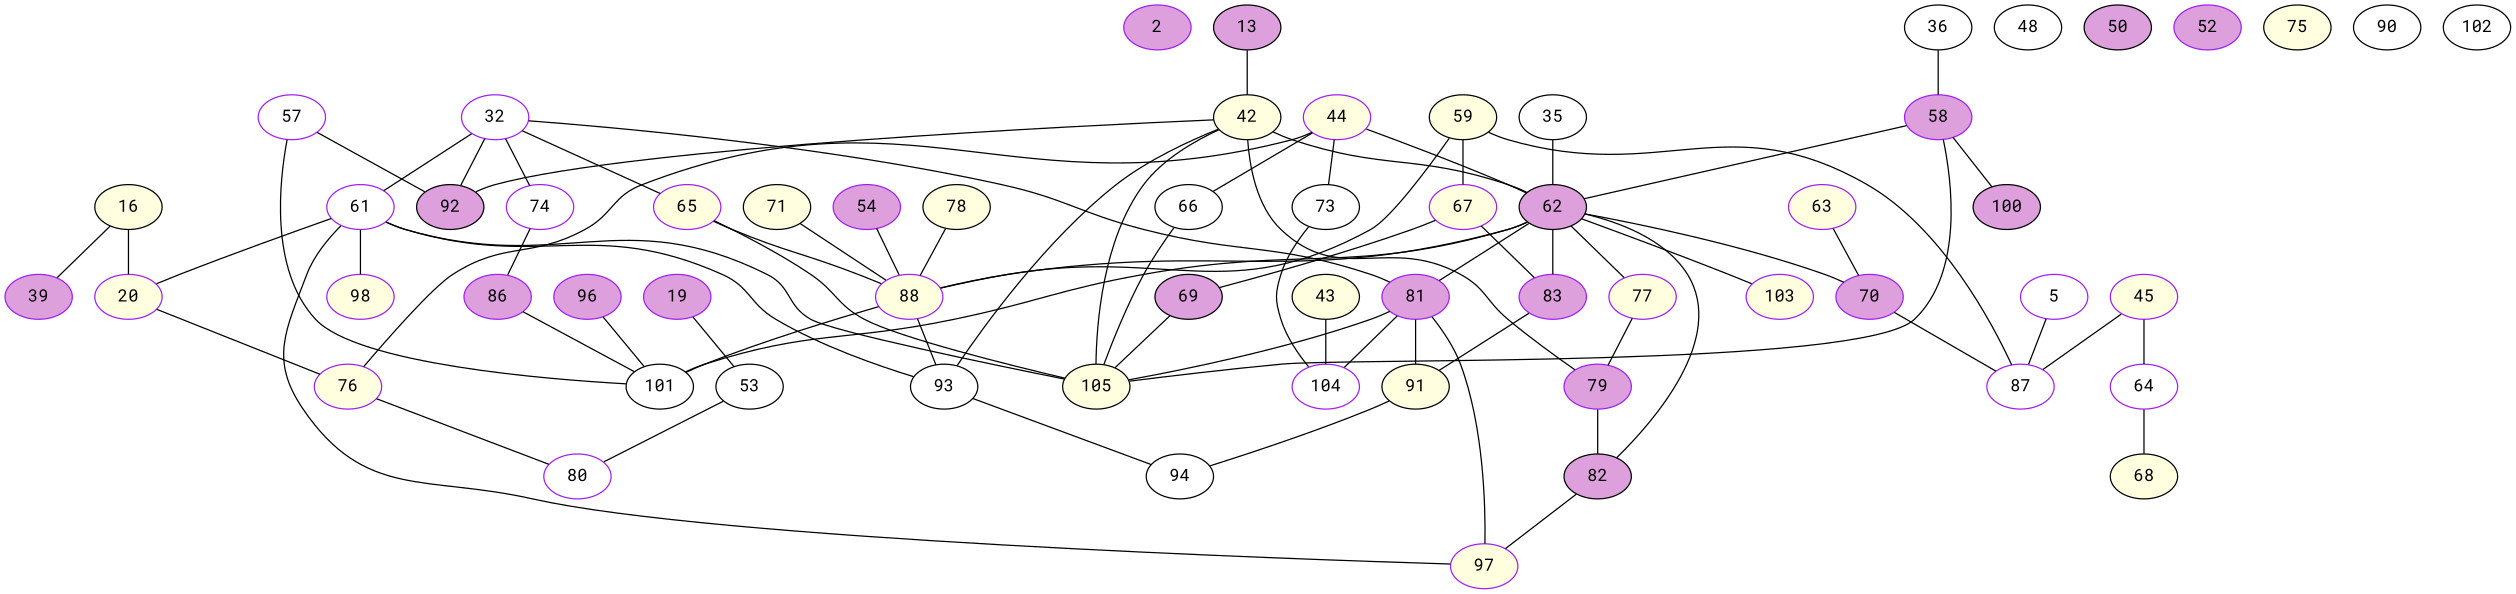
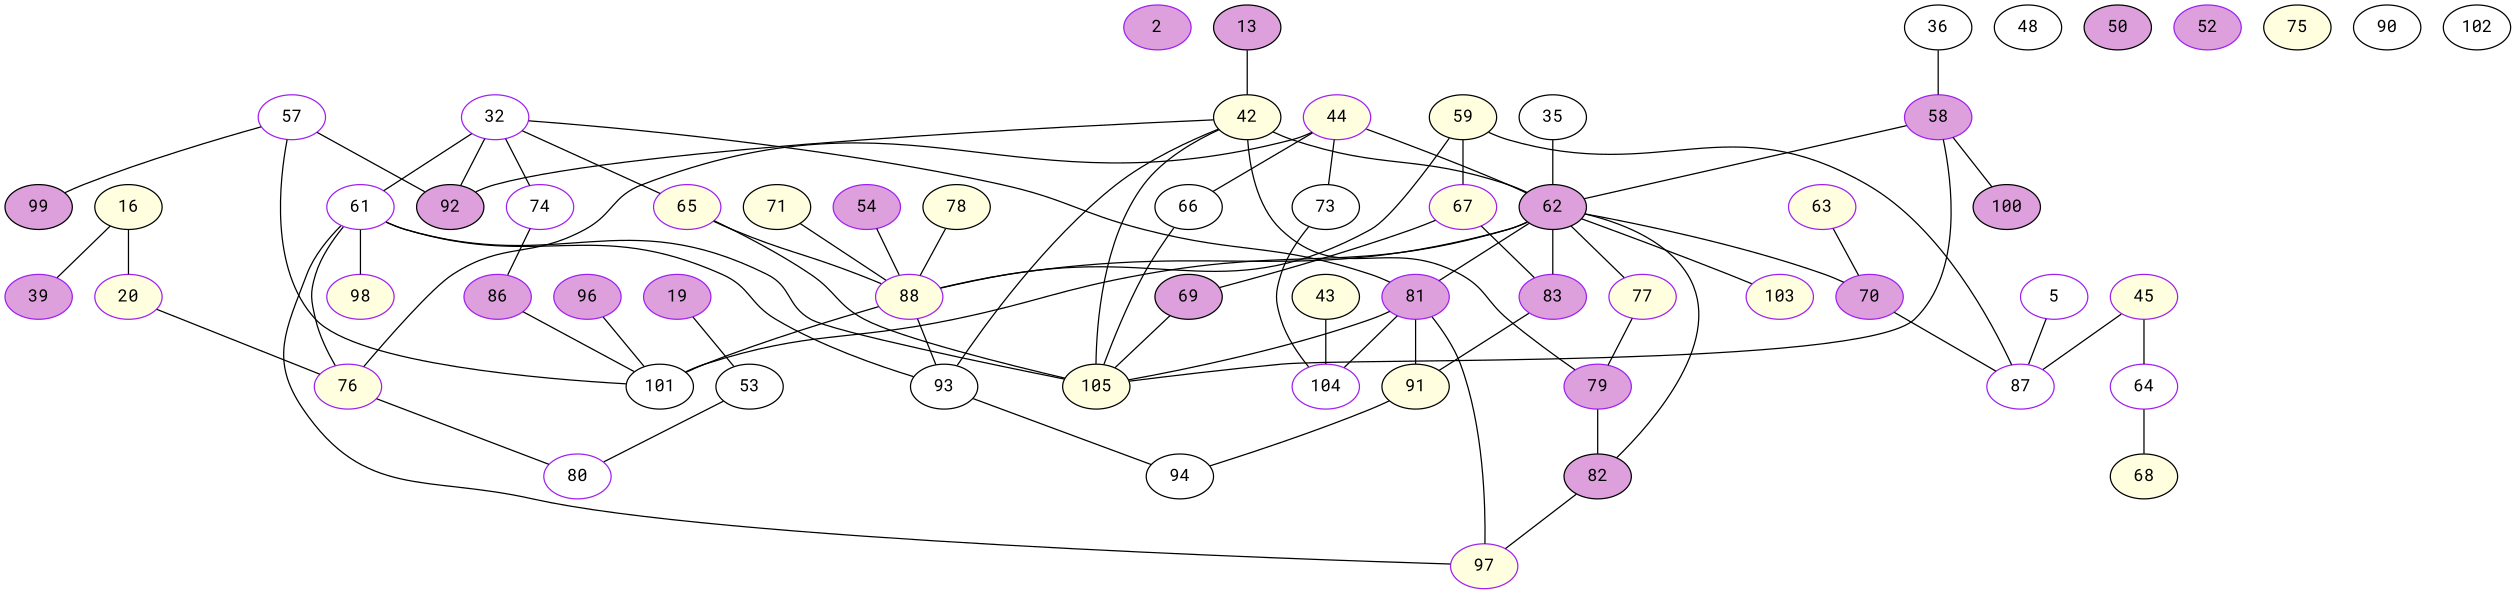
none -> (39, 207)
(243, 250) -> (312, 294)
